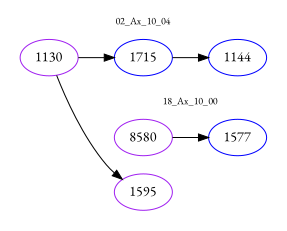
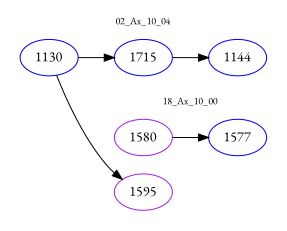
(49, 58) -> (49, 58)
(143, 138) -> (143, 138)
